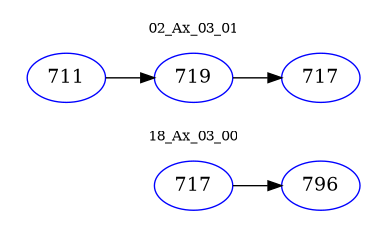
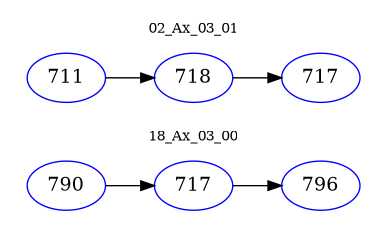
(194, 78) -> (194, 78)
none -> (66, 186)
